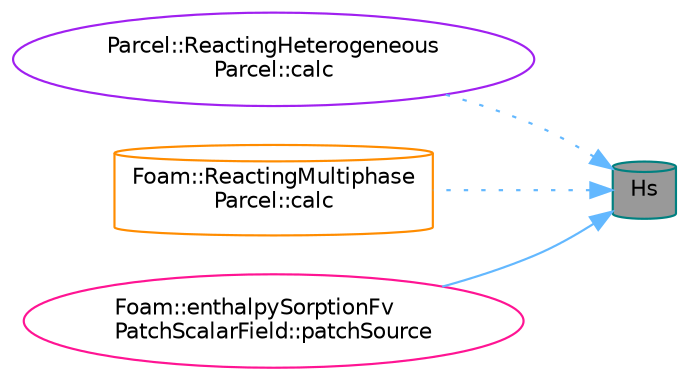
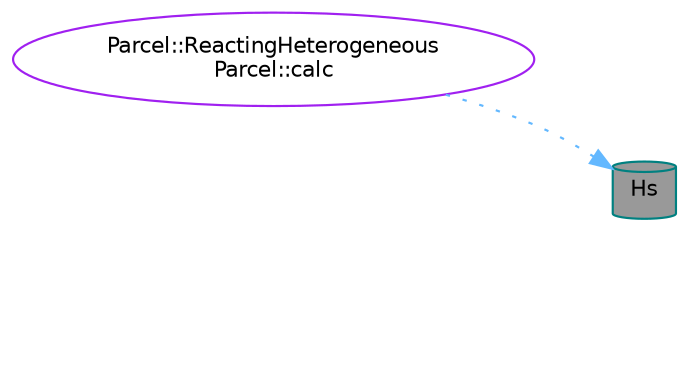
(274, 190) -> none
(274, 321) -> none
